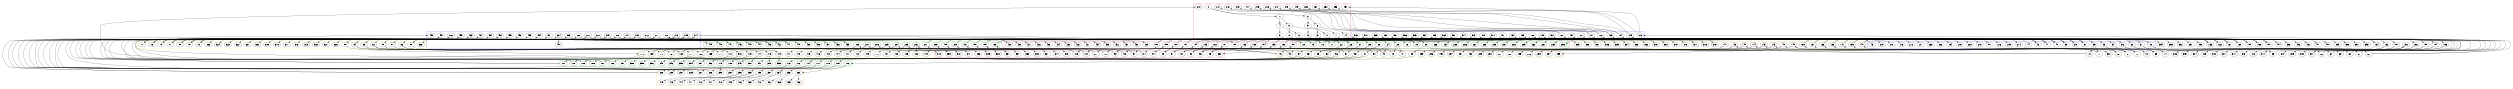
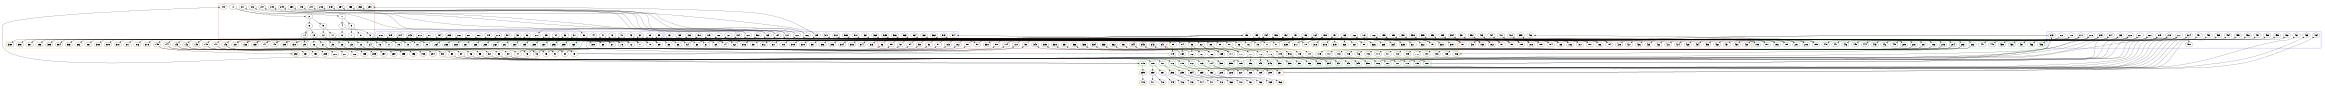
(451, 35) -> (2287, 35)
none -> (419, 39)
none -> (564, 45)
